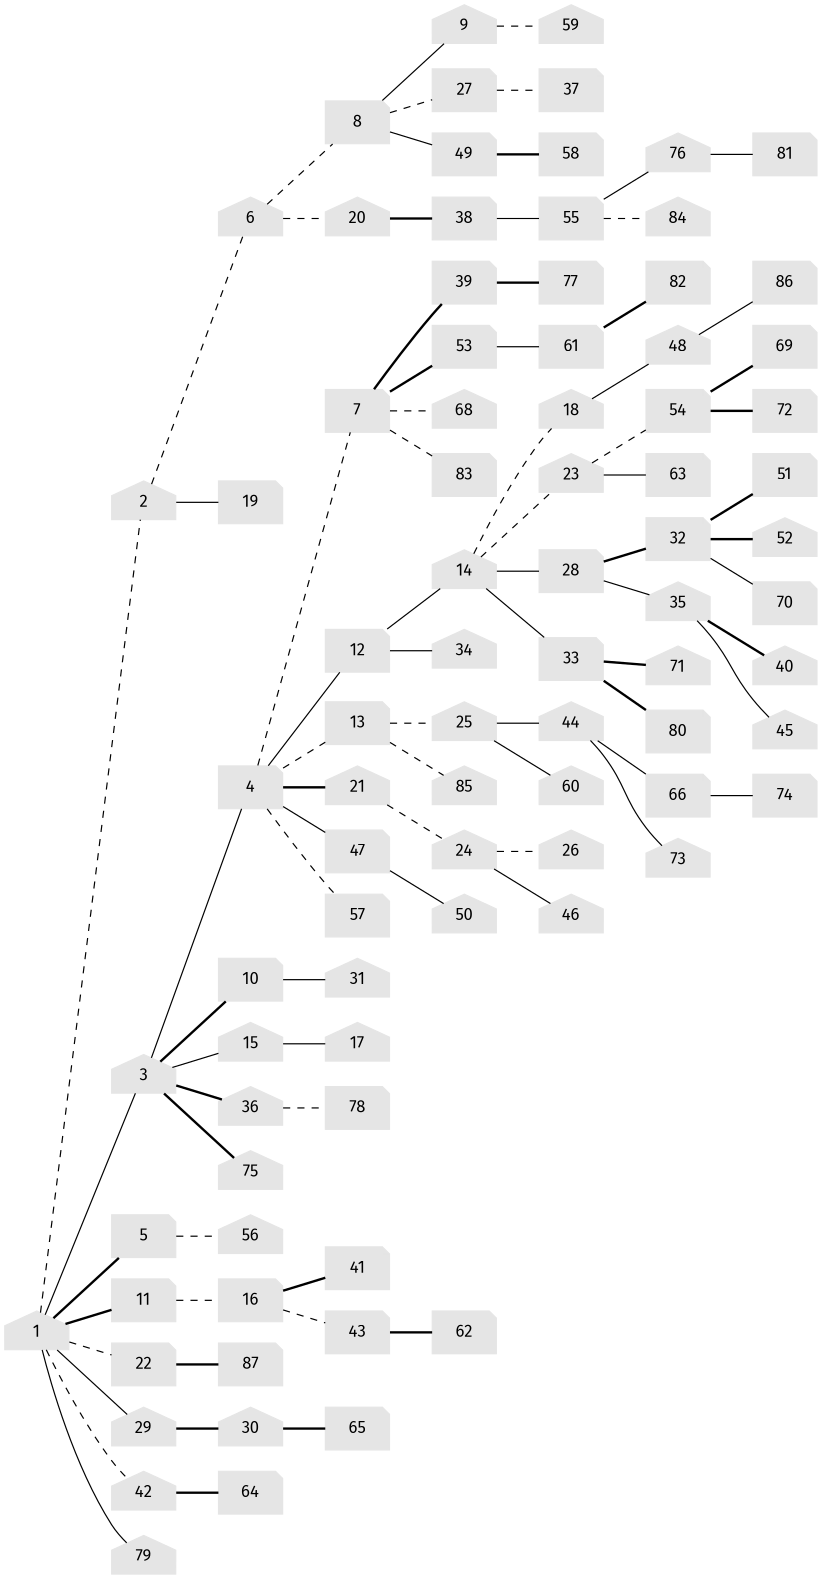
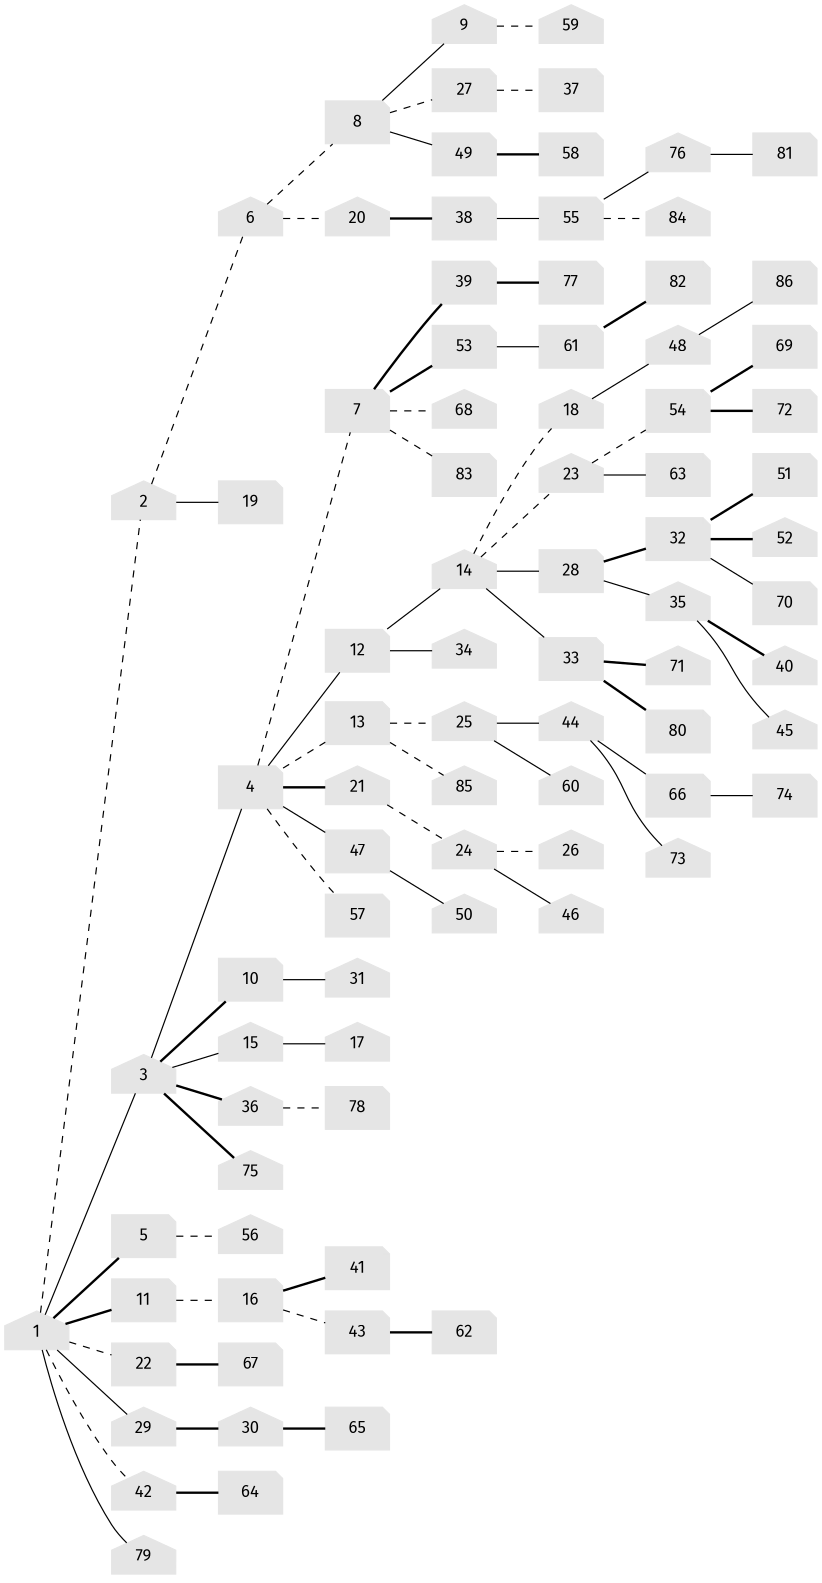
(251, 1364) -> (251, 1364)
